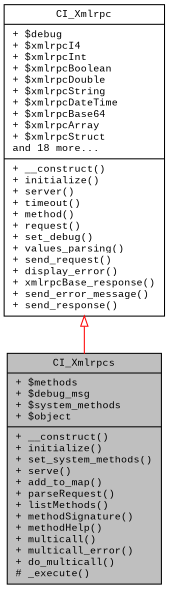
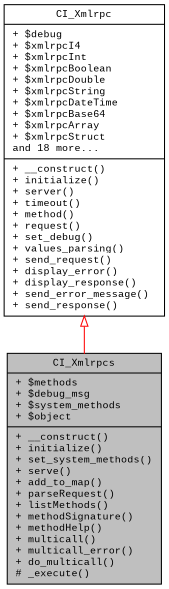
(84, 282) -> (75, 282)
